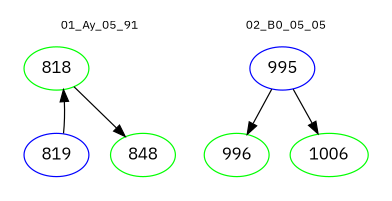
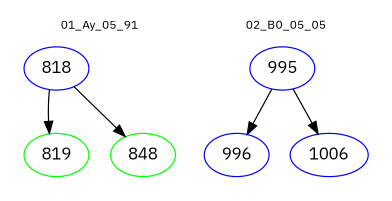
(56, 68) -> (56, 68)
(64, 118) -> (48, 105)
(56, 155) -> (56, 155)
(237, 155) -> (237, 155)
(329, 155) -> (329, 155)
